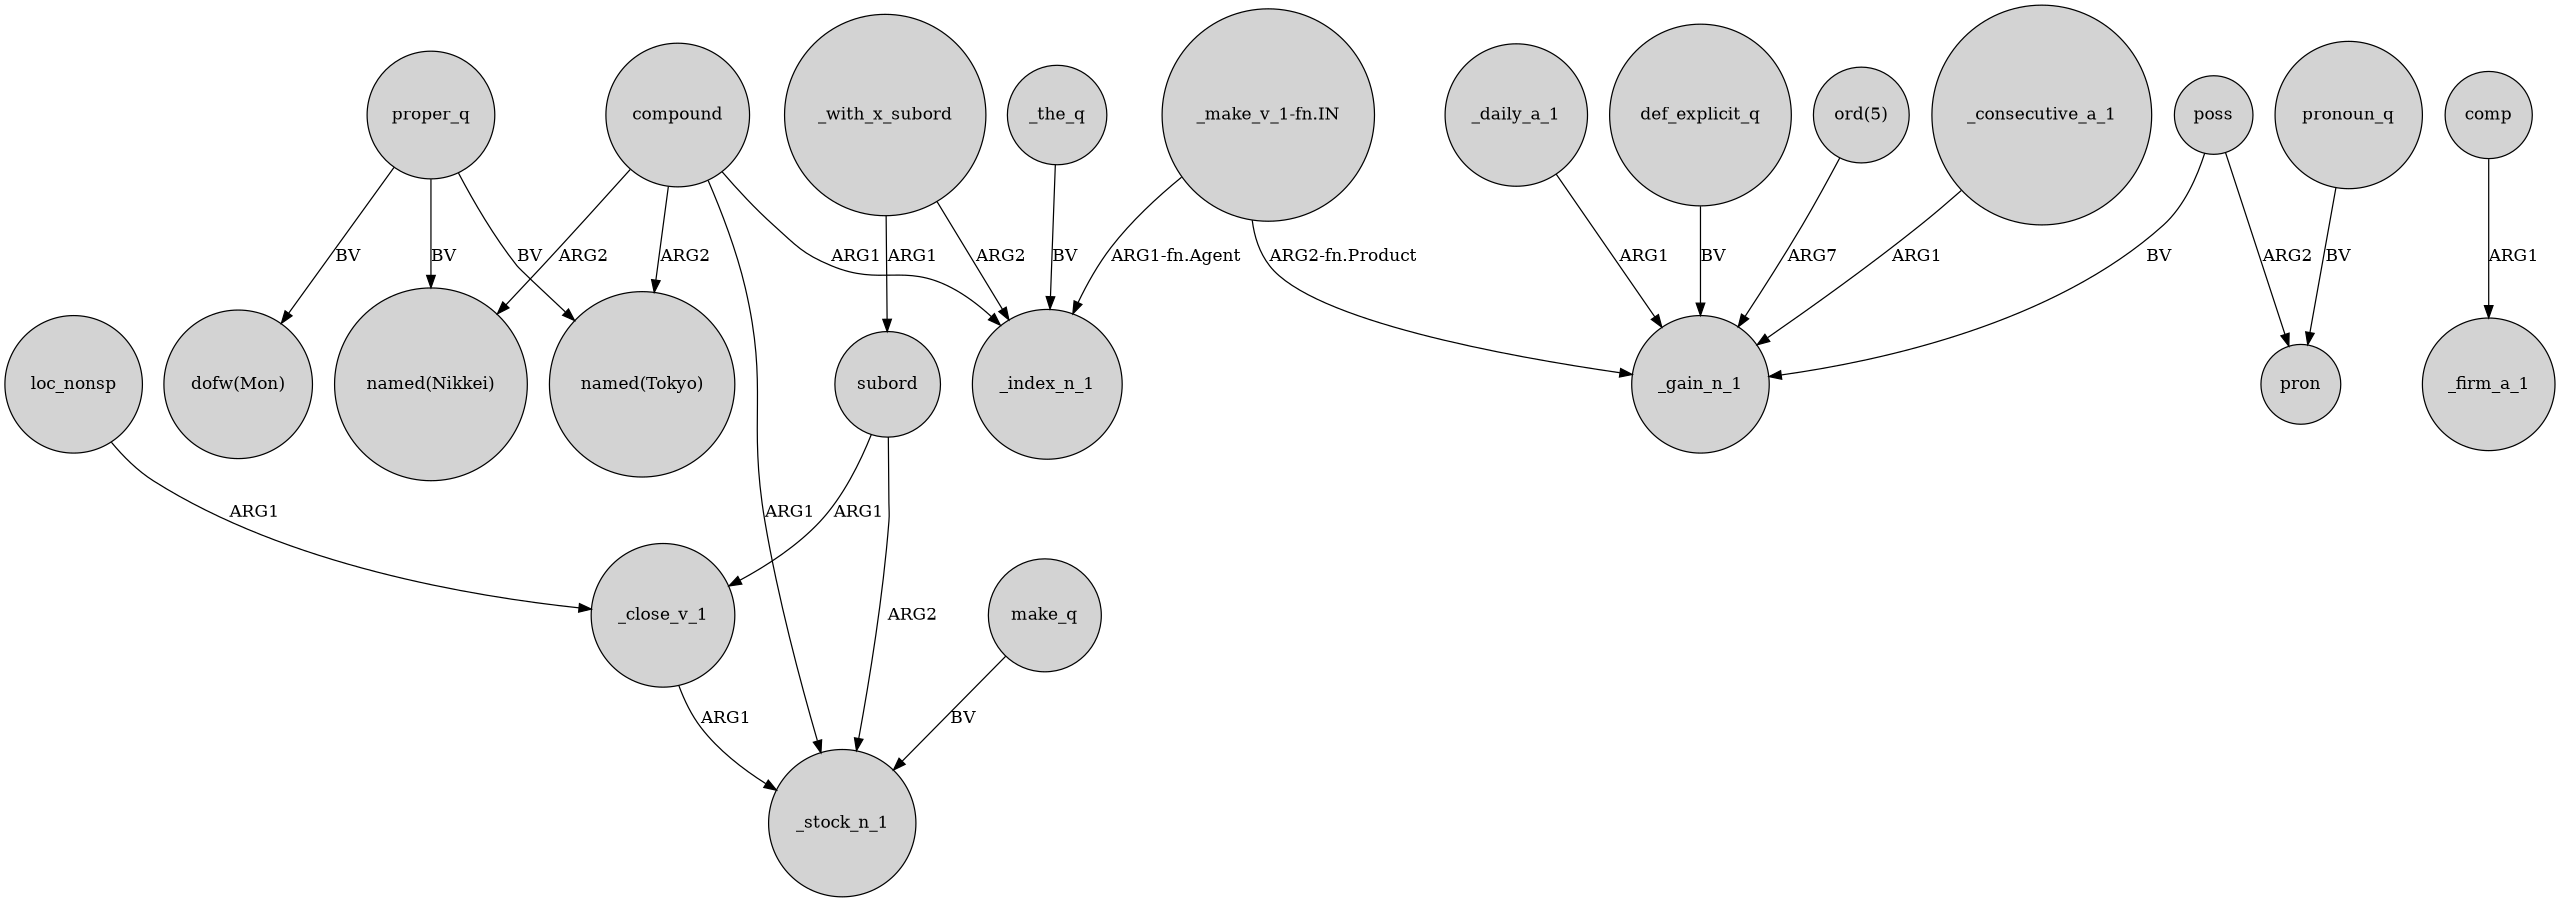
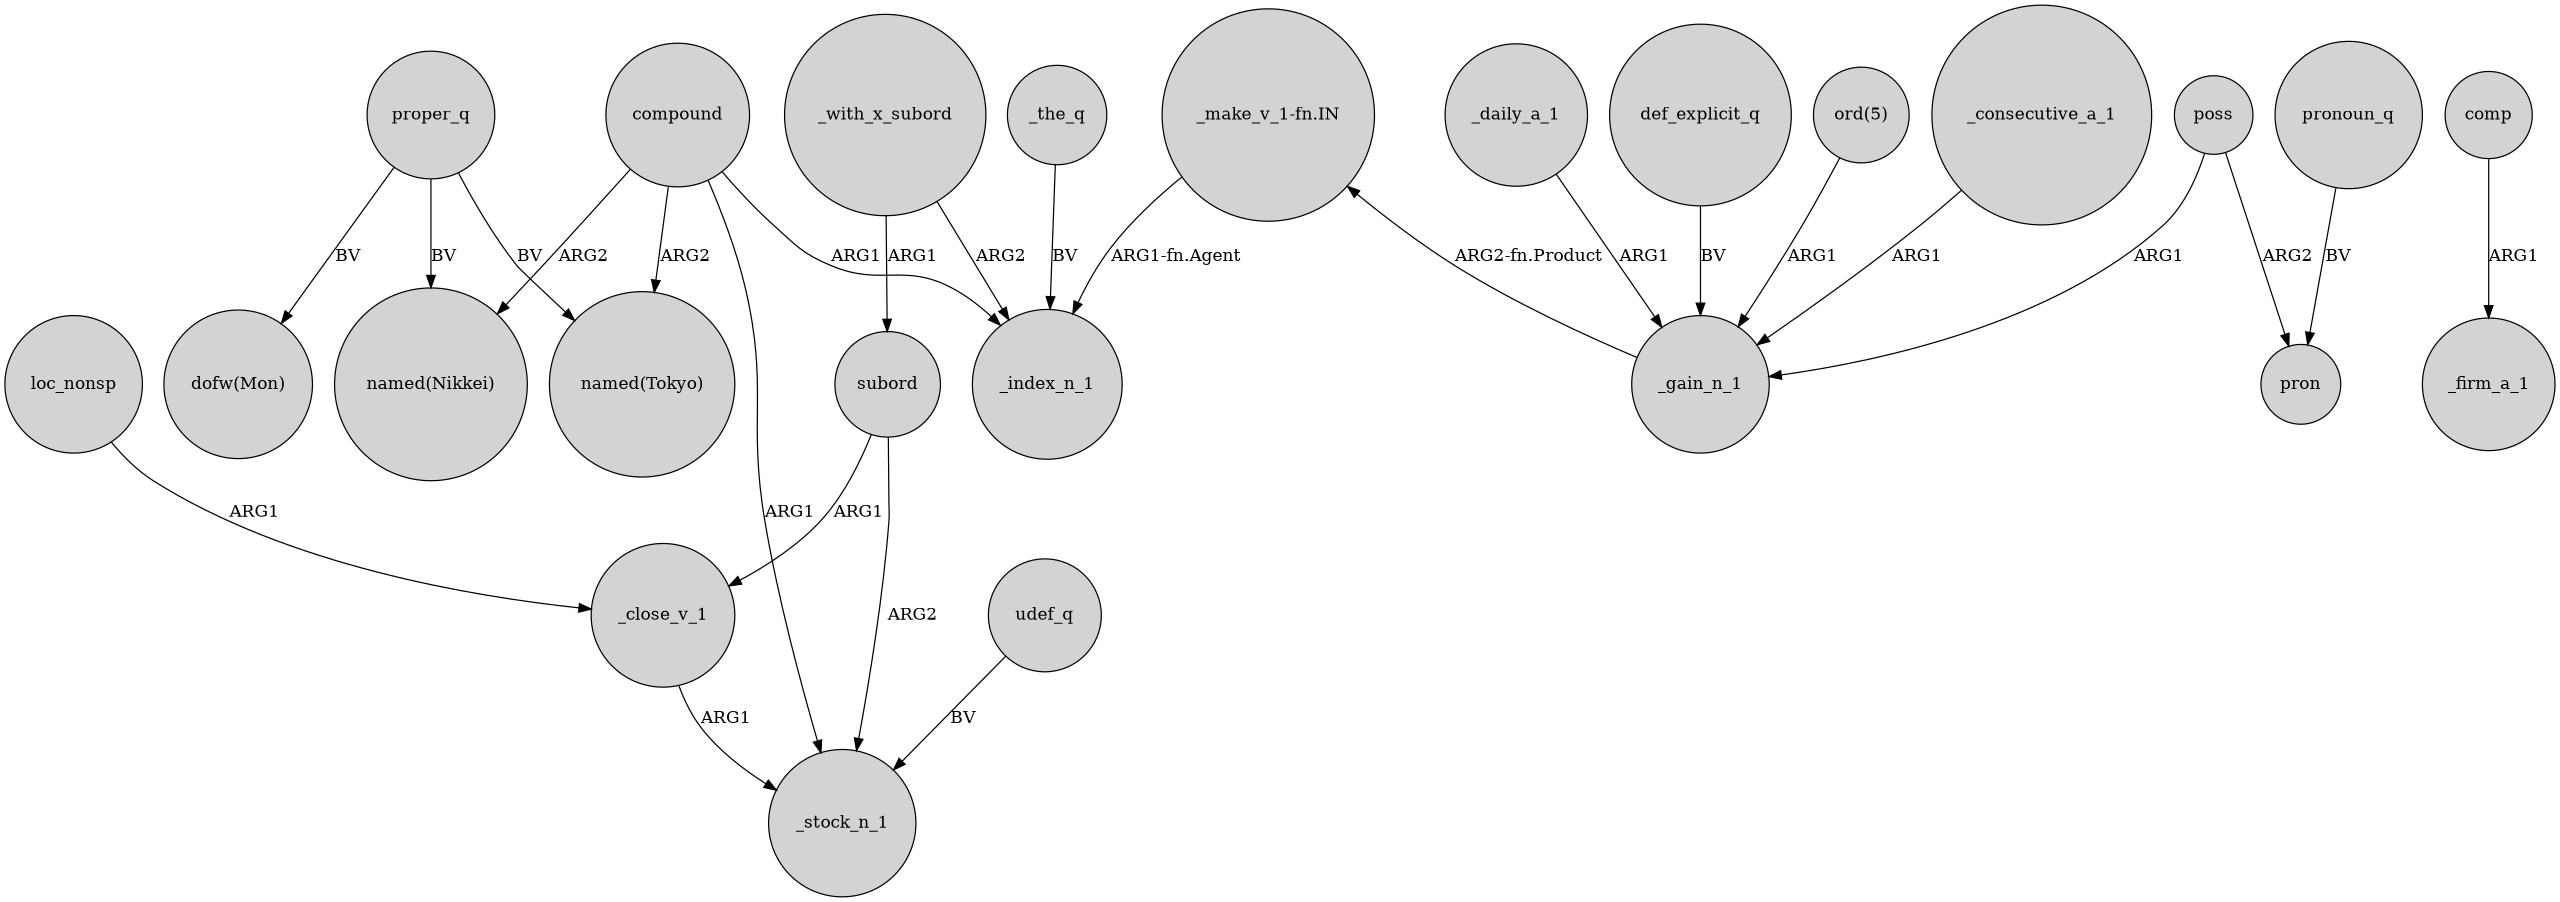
(1813, 256) -> (1813, 256)
(2159, 256) -> (2159, 256)
(1414, 332) -> (1491, 287)
(1045, 615) -> (1045, 615)
